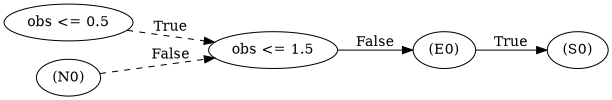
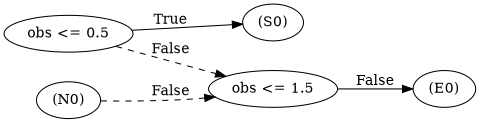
(171, 27) -> (171, 50)
(506, 50) -> (182, 27)
